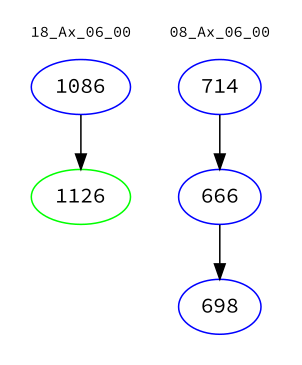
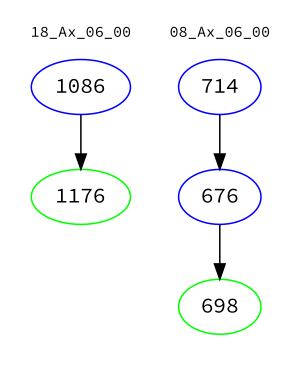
(81, 197) -> (81, 197)
(220, 197) -> (220, 197)
(220, 307) -> (220, 307)
